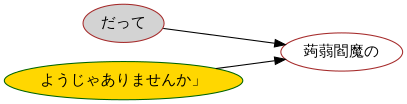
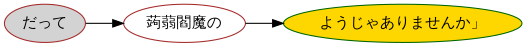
(245, 65) -> (259, 23)
